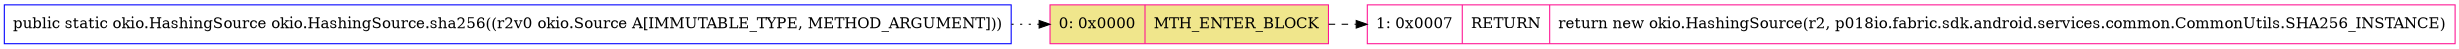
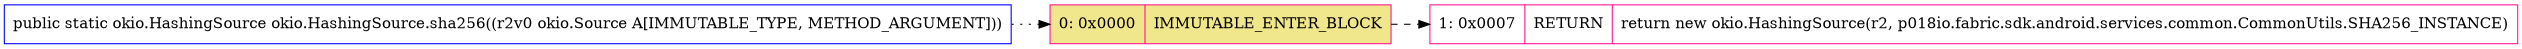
(1237, 24) -> (1268, 24)
